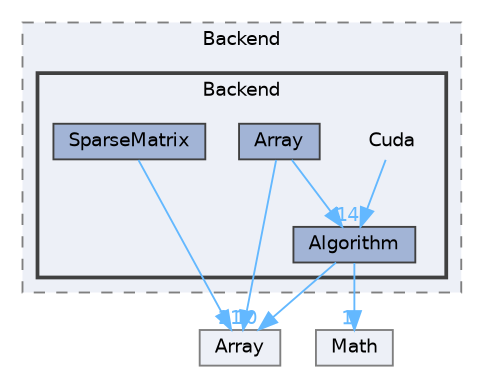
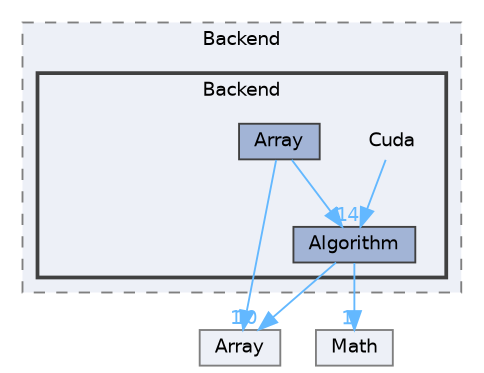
(129, 142) -> none
